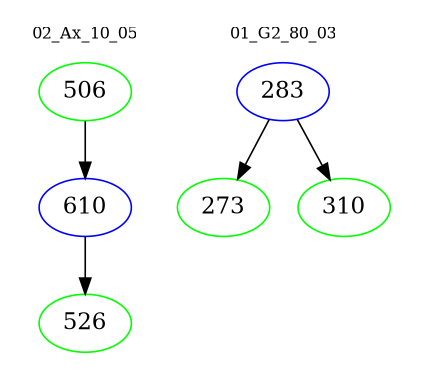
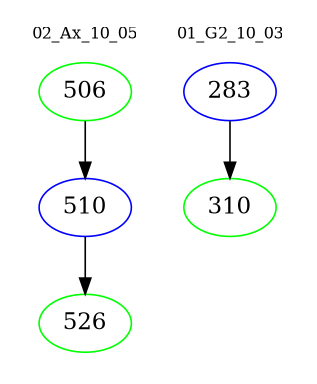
(284, 35) -> (231, 35)
(85, 207) -> (85, 207)
(224, 207) -> none
